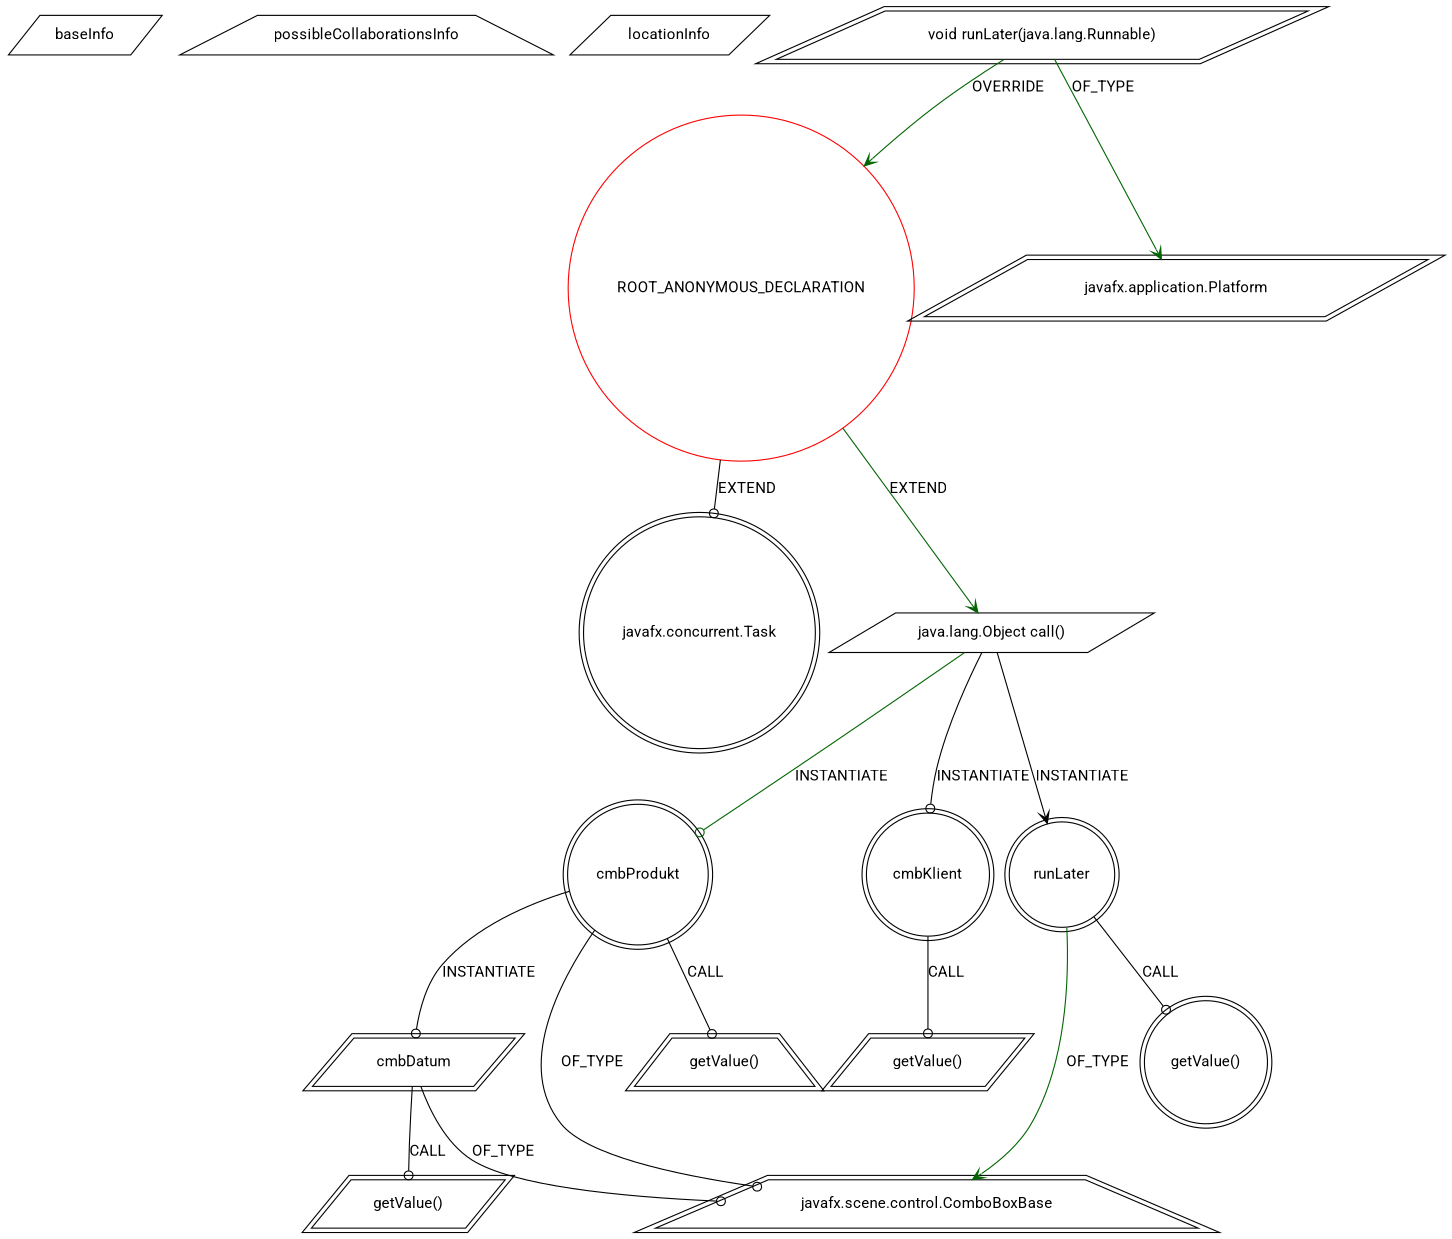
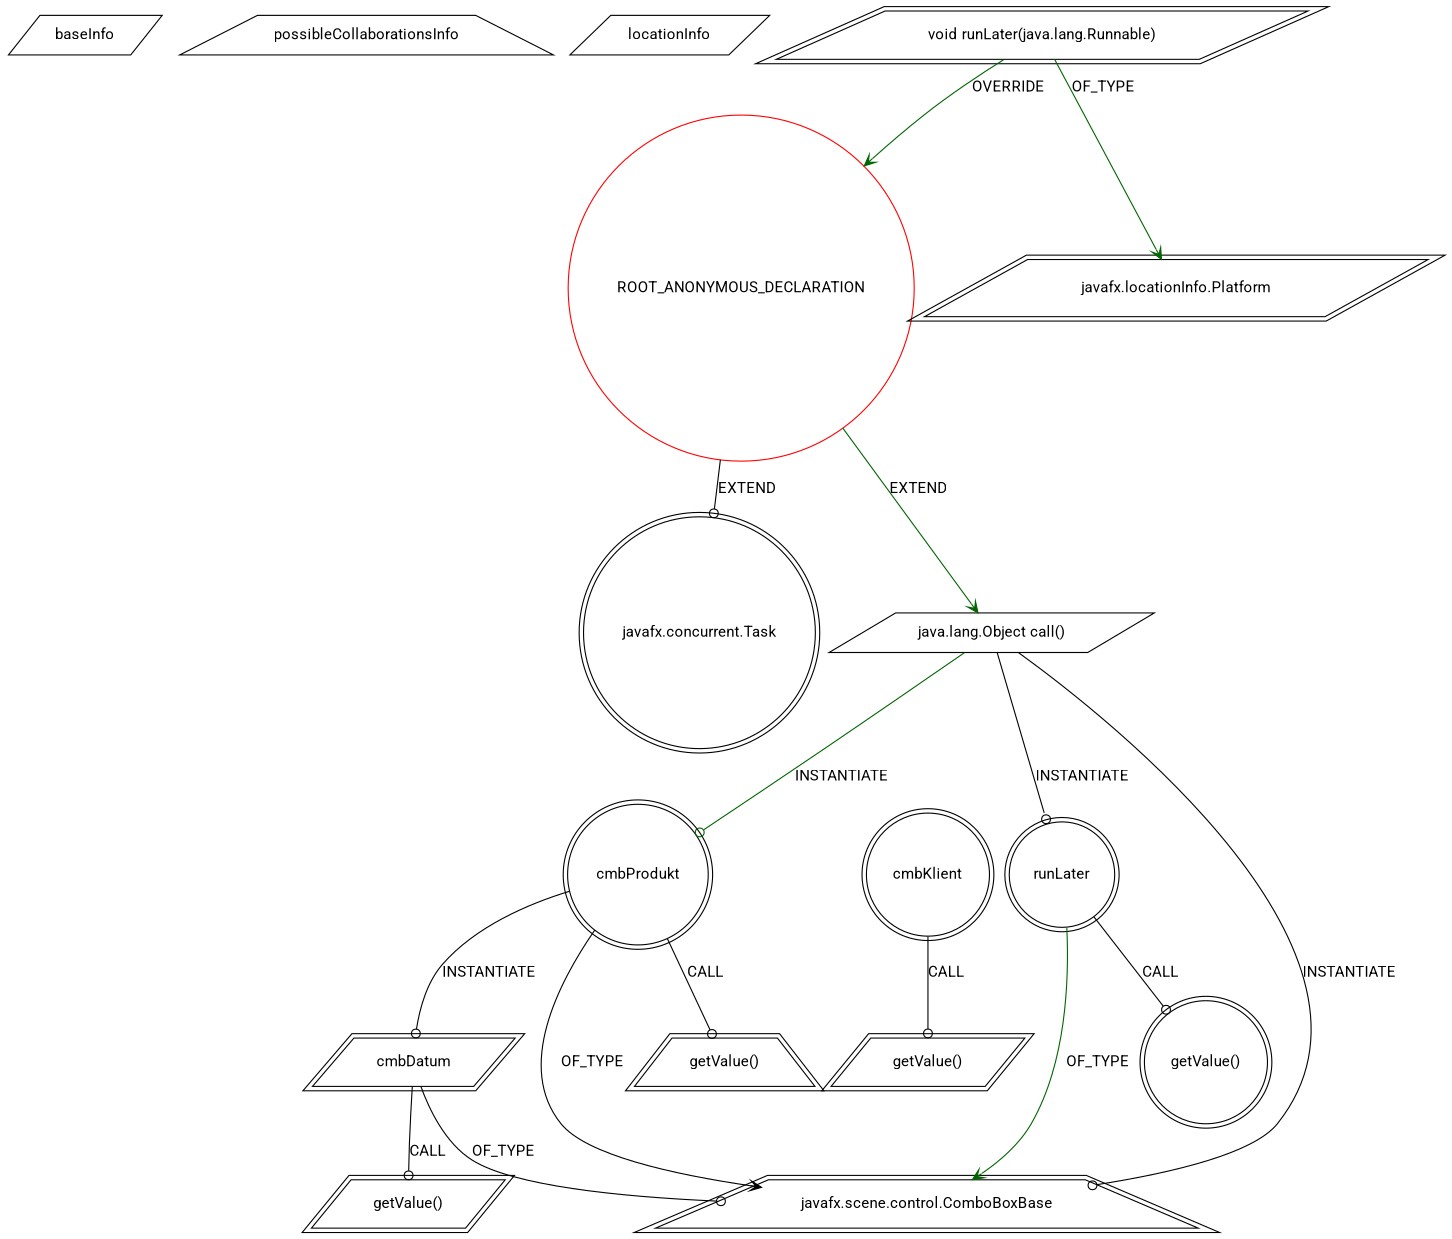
(1176, 288) -> (1176, 288)
(950, 726) -> (1285, 935)
(1021, 733) -> (1021, 733)
(560, 1121) -> (560, 1121)
